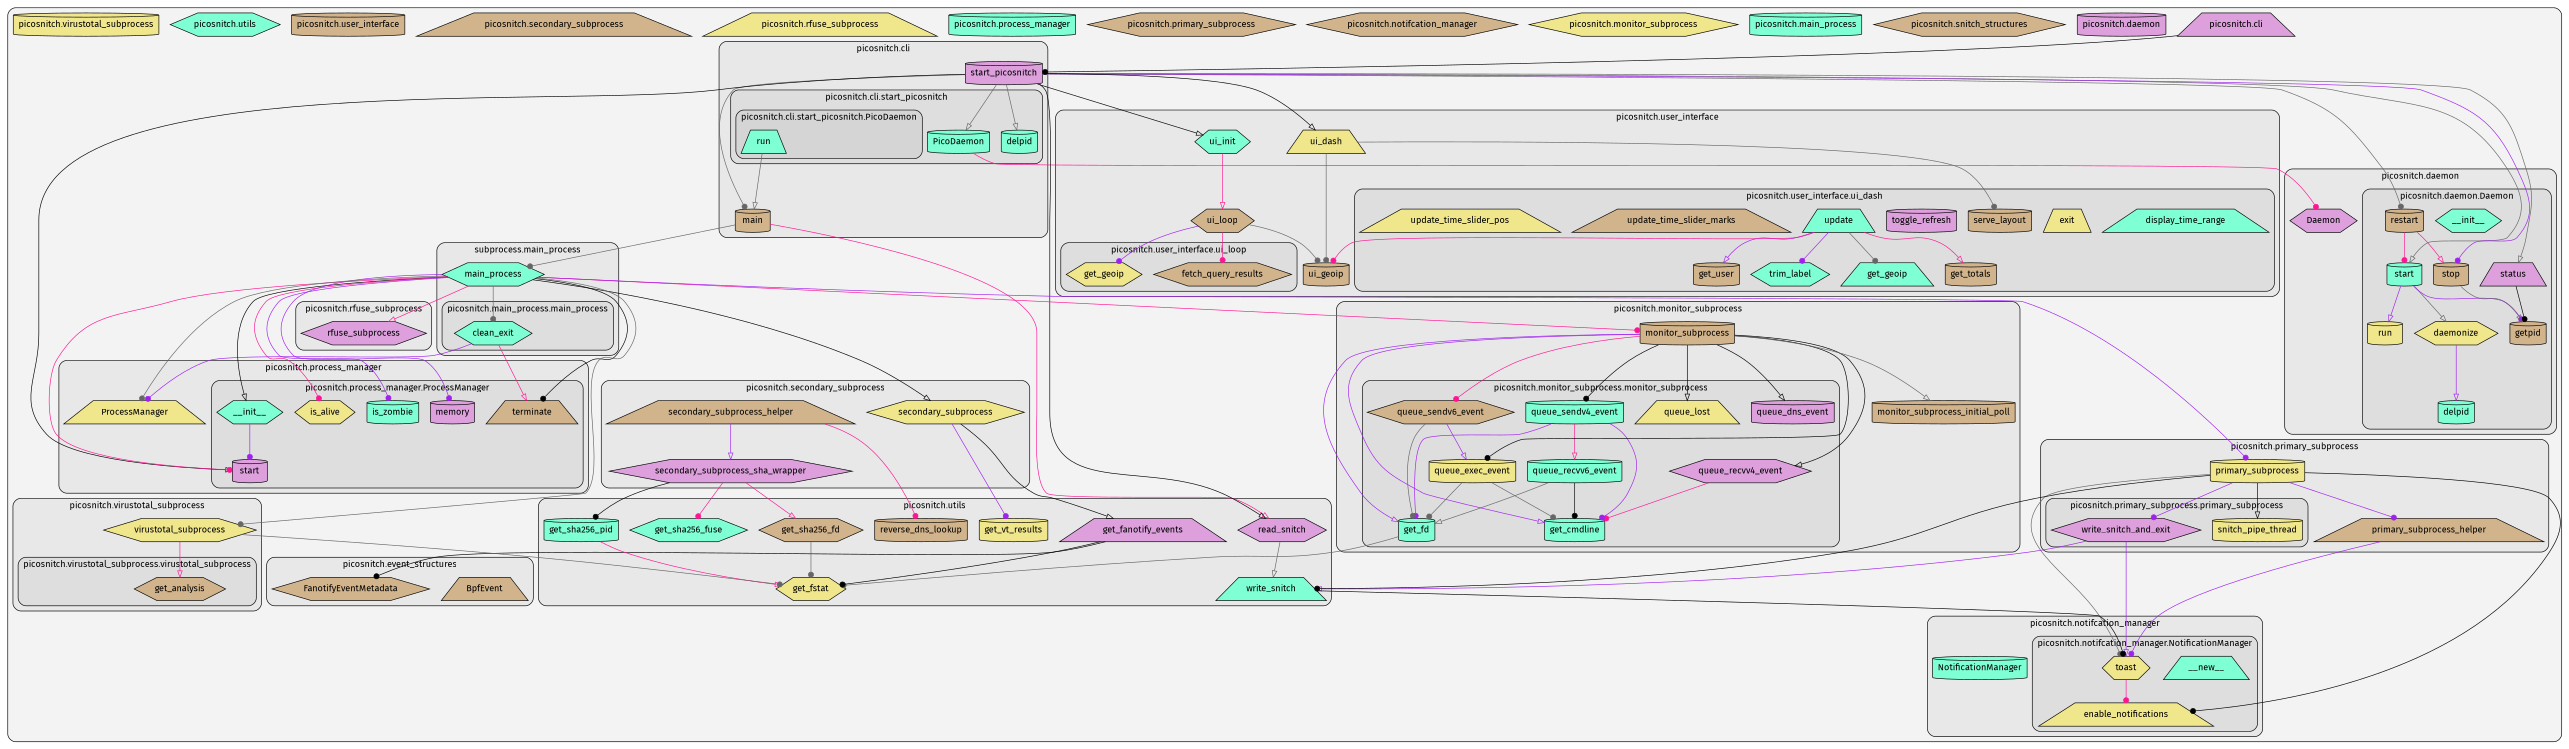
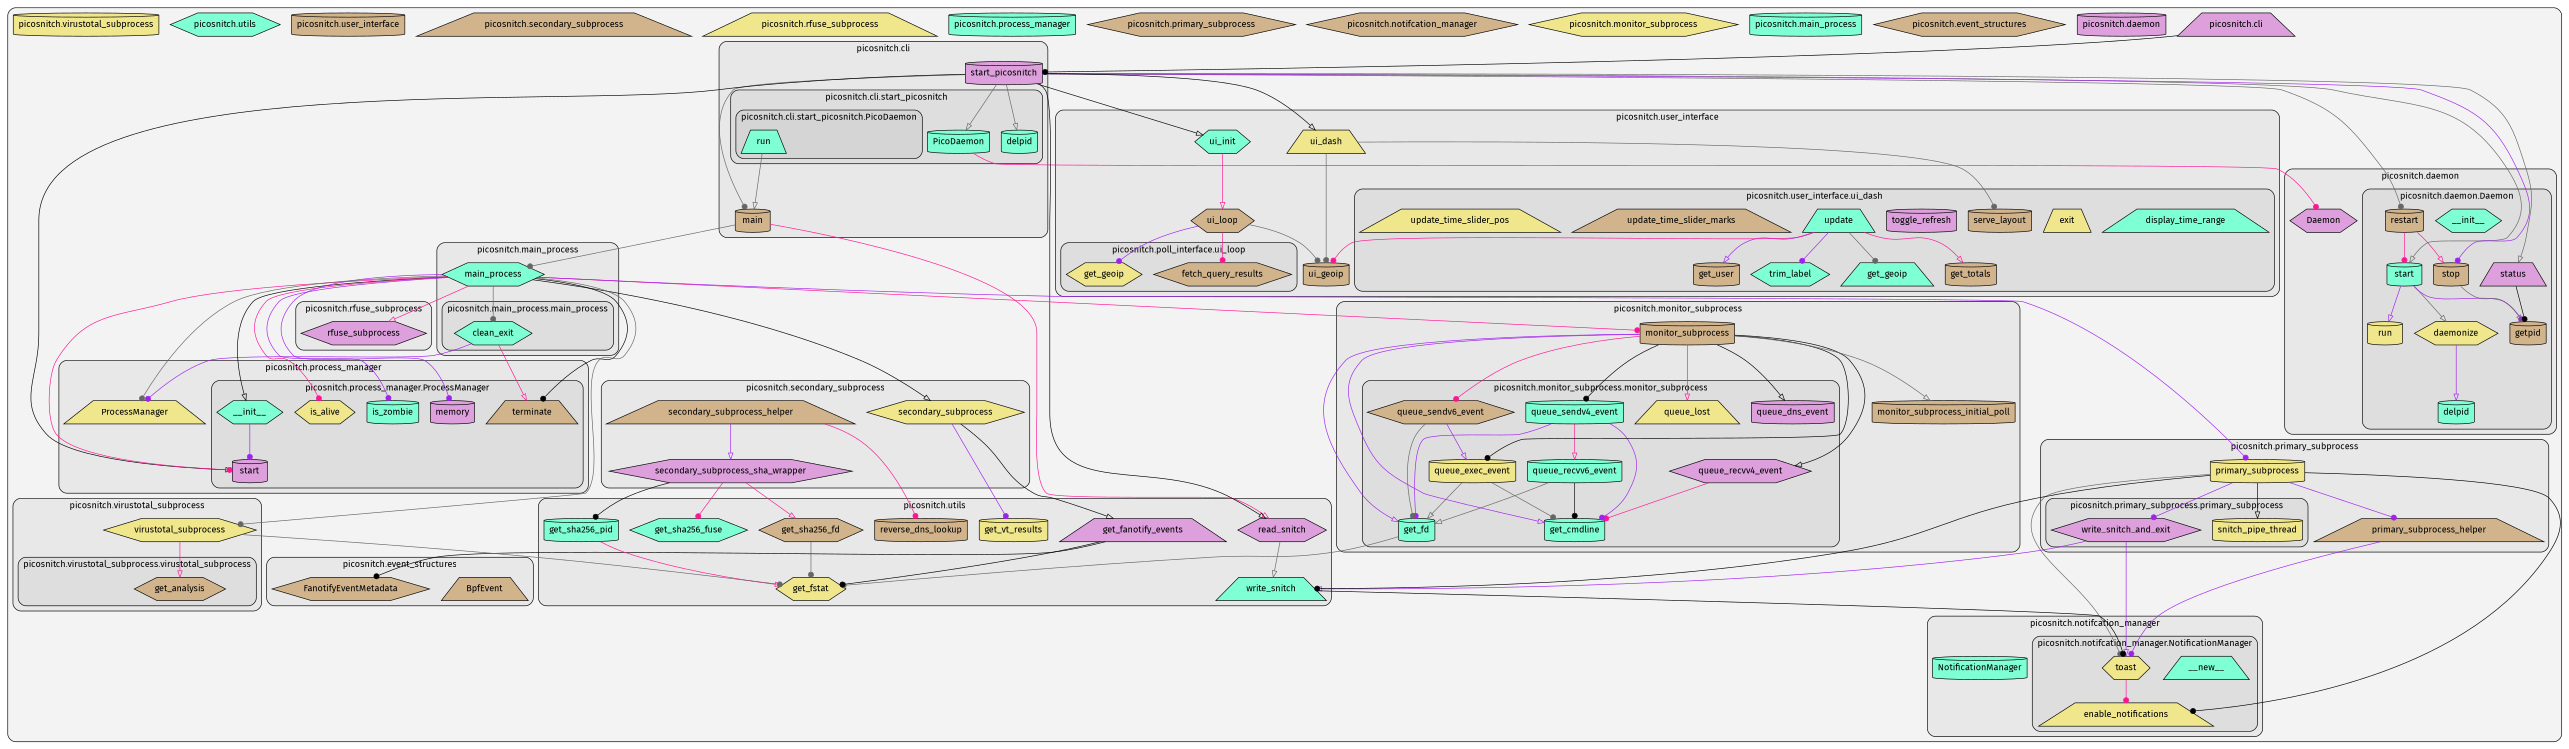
(1969, 25) -> (1969, 25)
(528, 250) -> (528, 250)
(1179, 250) -> (1179, 250)
(1687, 369) -> (1687, 369)
(1449, 496) -> (1449, 496)
